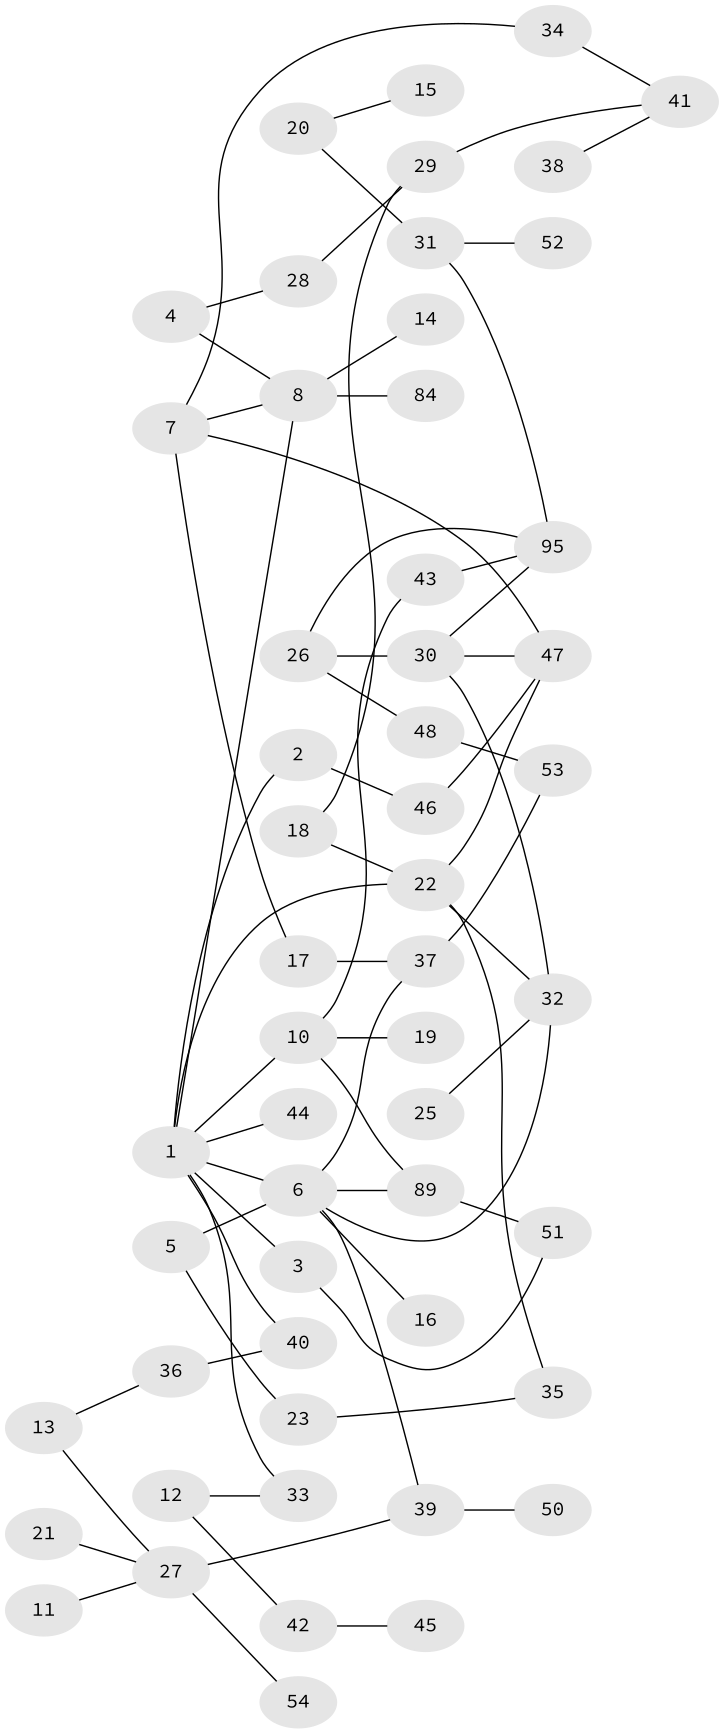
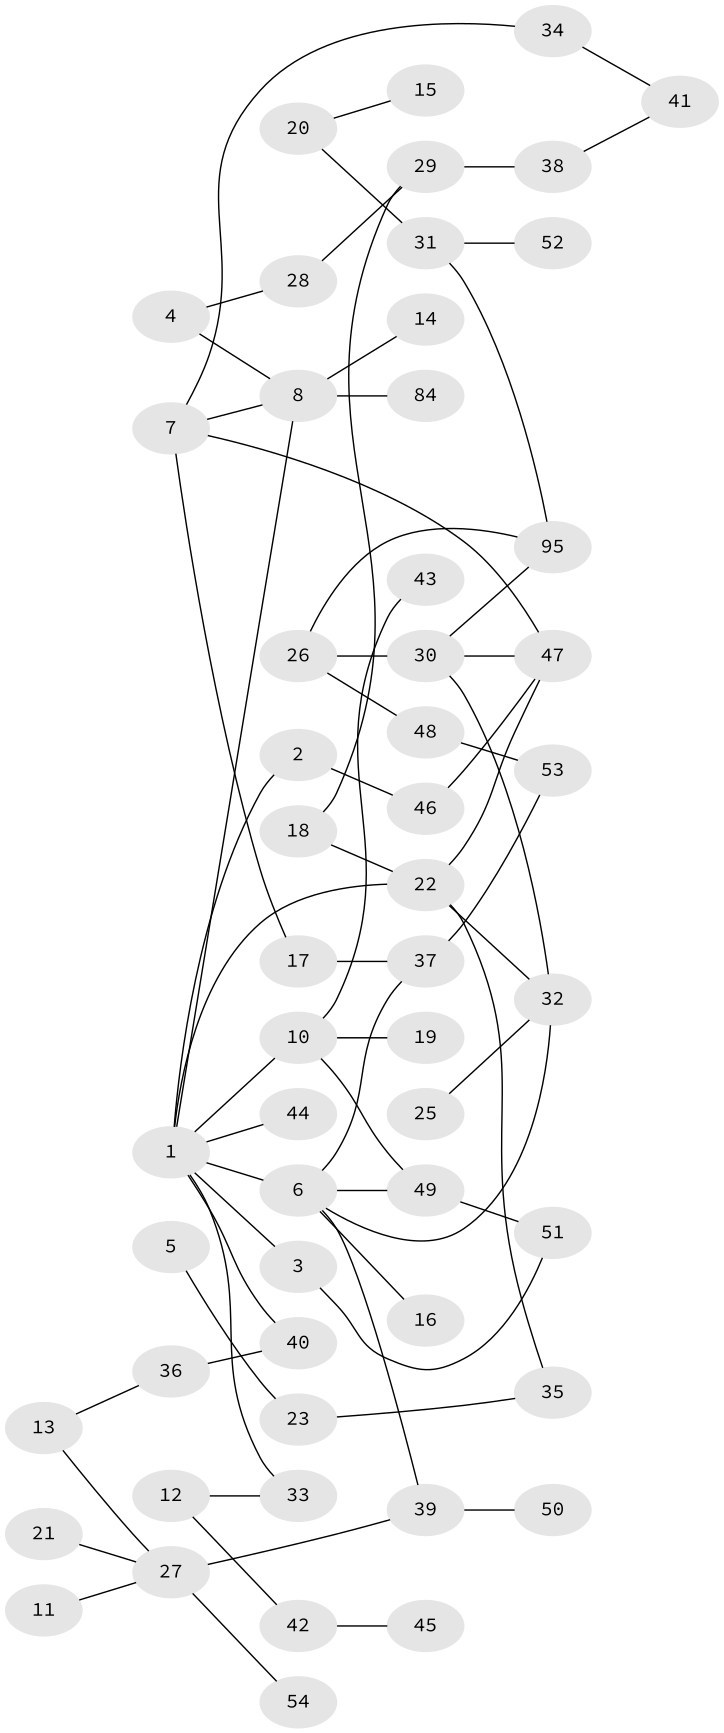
(547, 120) -> (489, 167)
(498, 561) -> none
(426, 1190) -> (426, 1190)
(232, 1220) -> none
